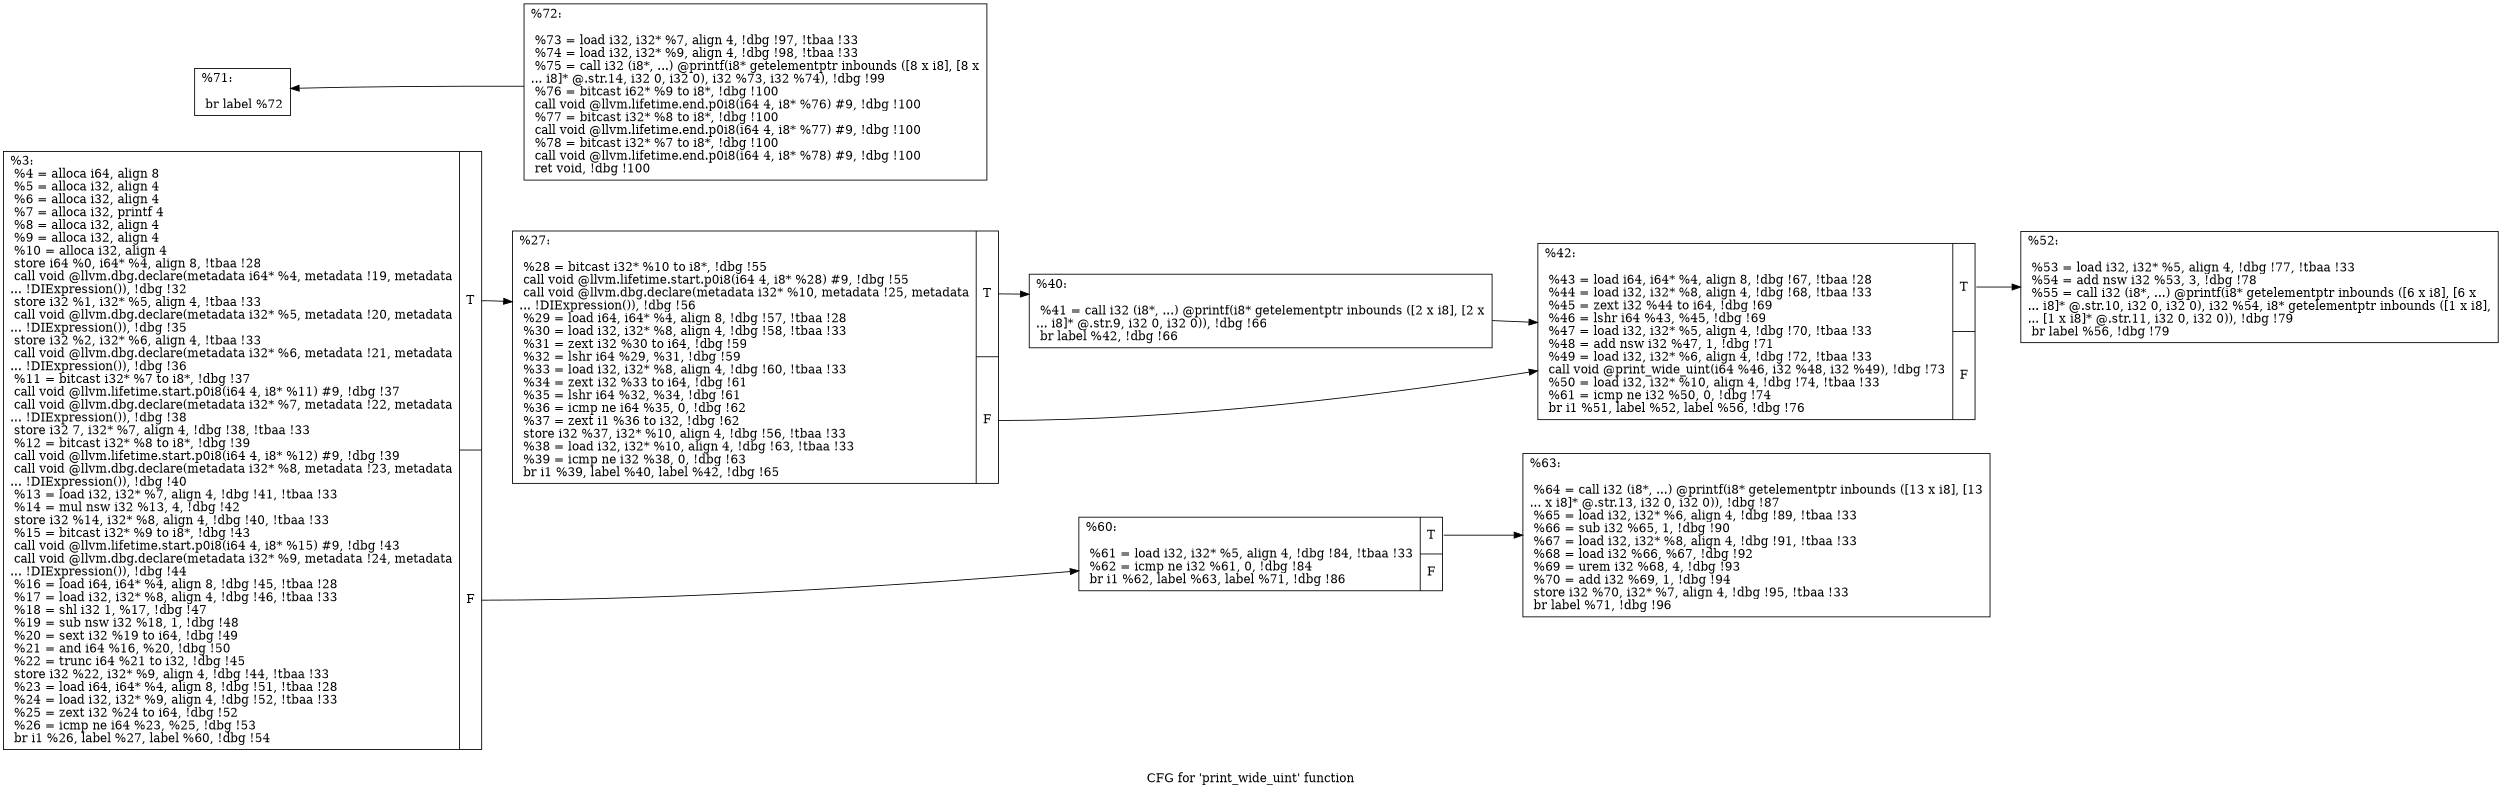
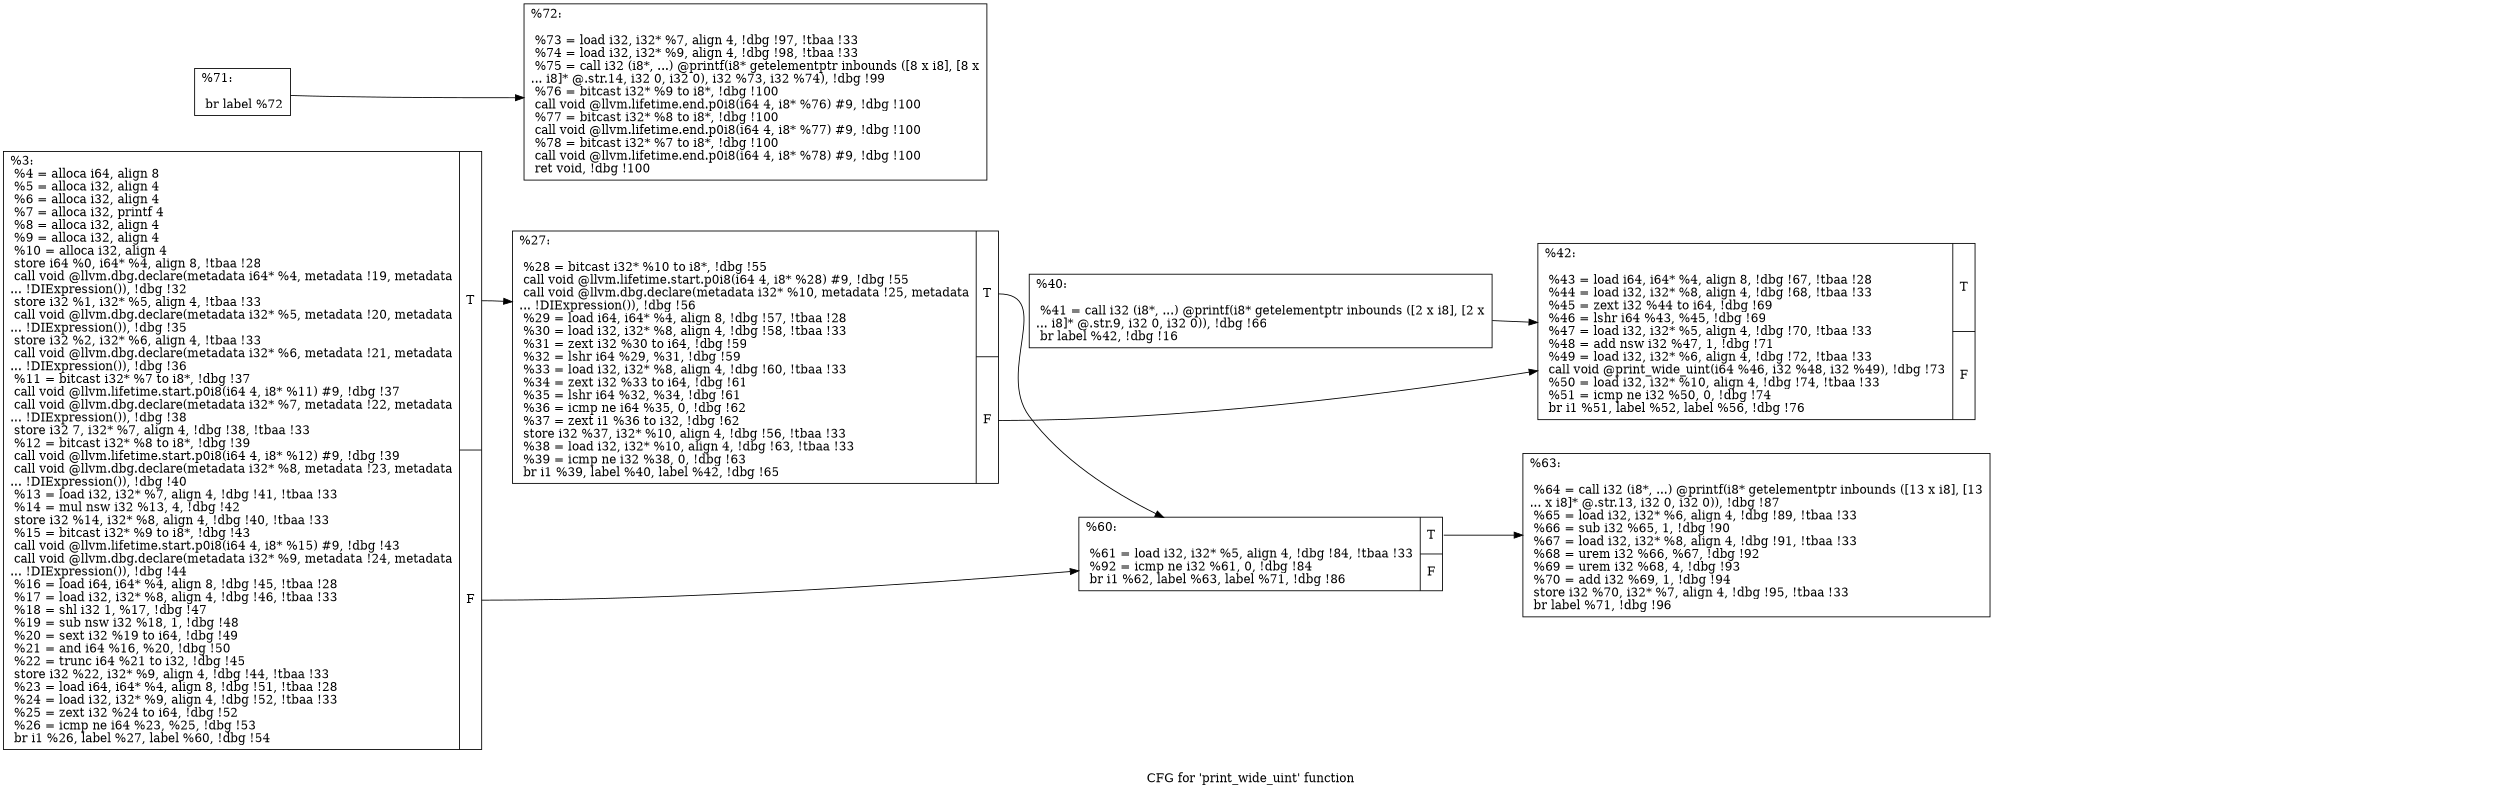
(412, 87) -> (403, 97)
(655, 92) -> (655, 92)
(2260, 287) -> none
(1009, 294) -> (1041, 430)
(1107, 337) -> (1107, 337)
(1658, 396) -> (1658, 396)
(1642, 554) -> (1645, 554)
(1199, 567) -> (1199, 567)
